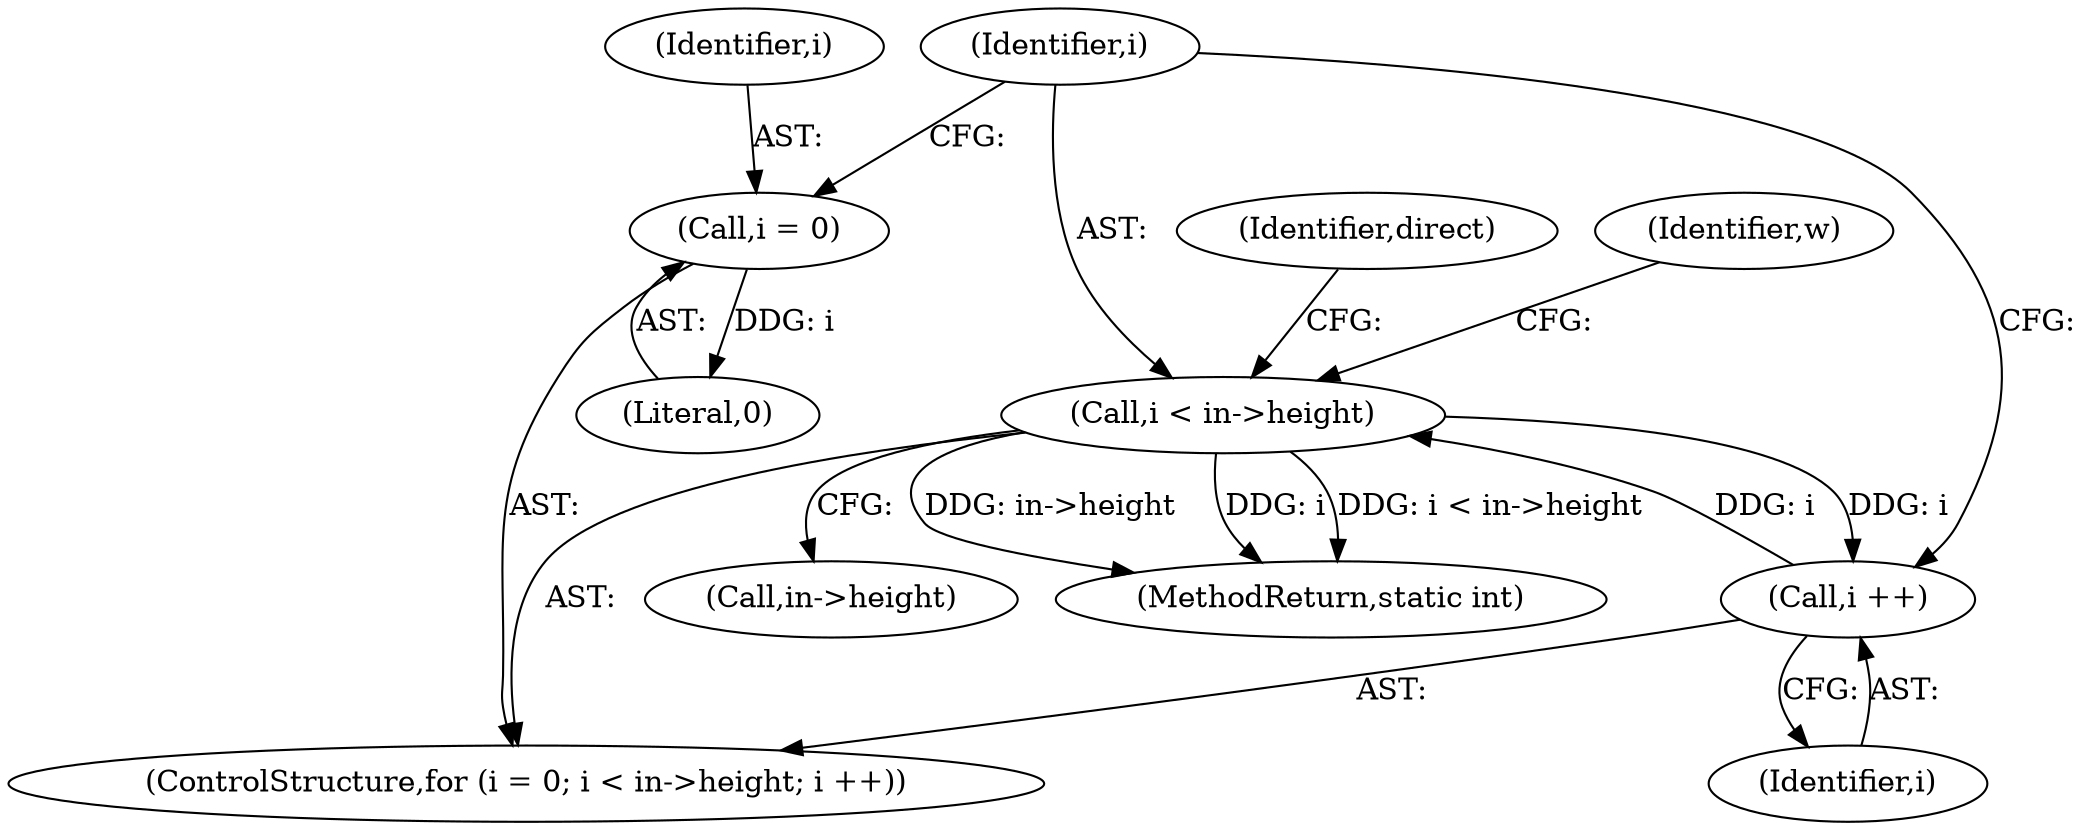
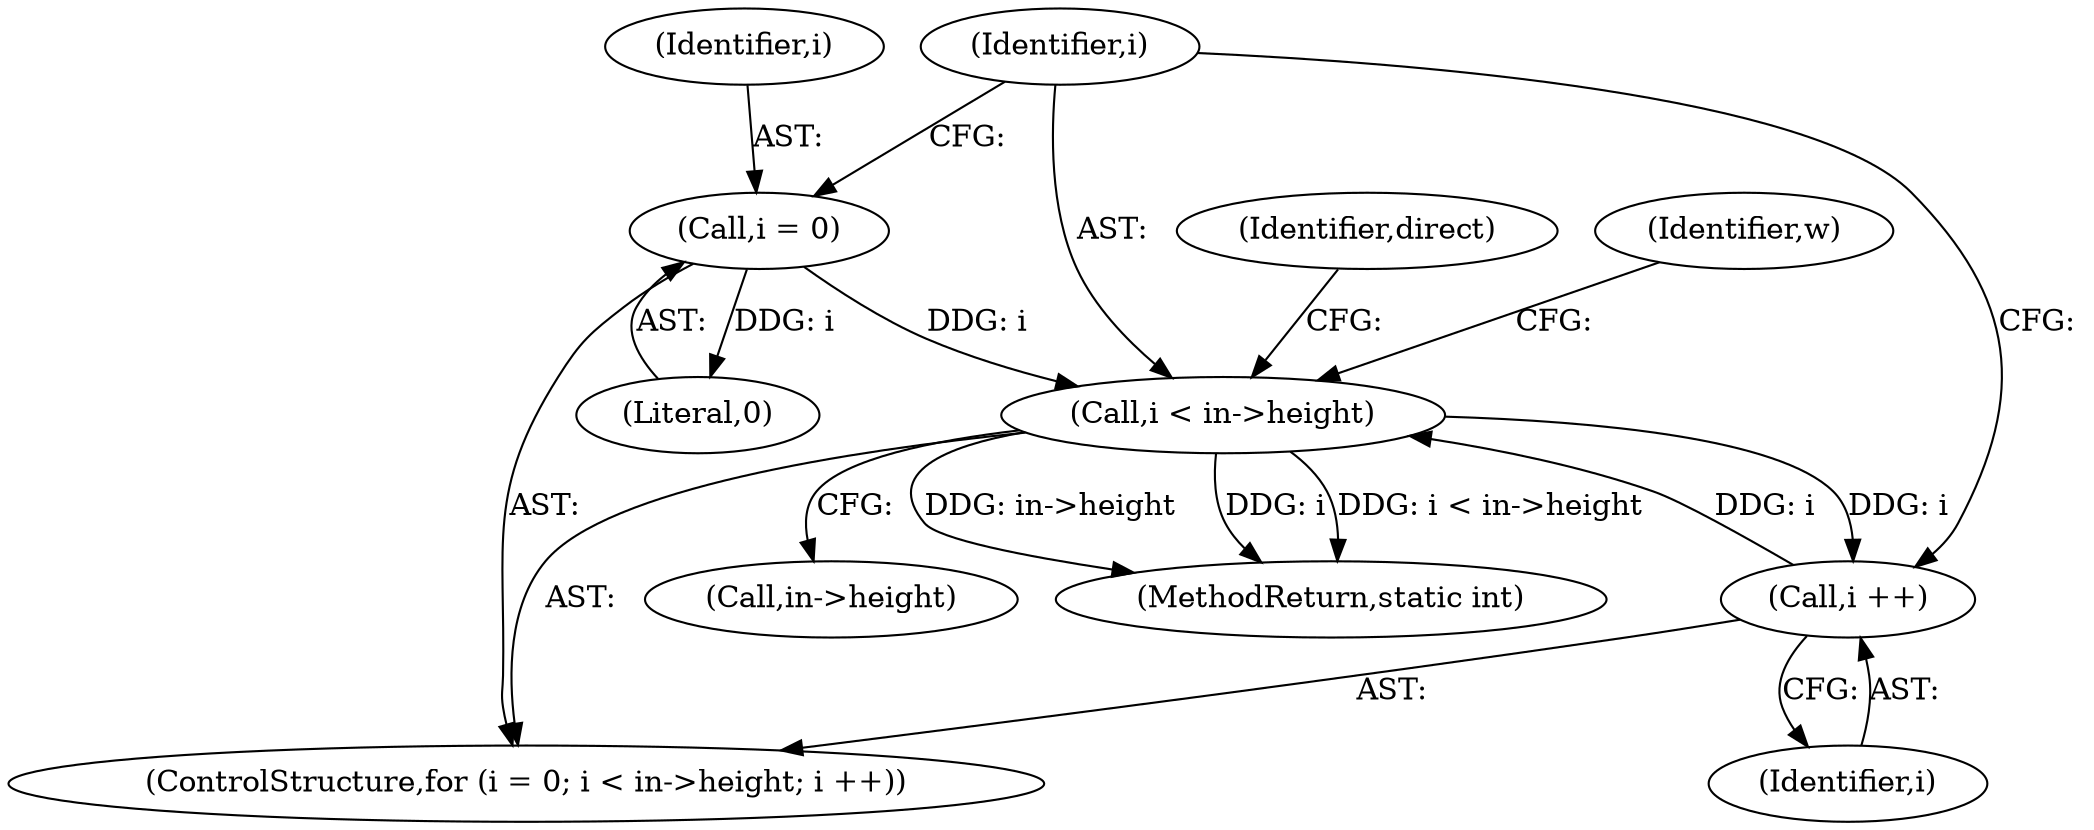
none -> (924, 338)
